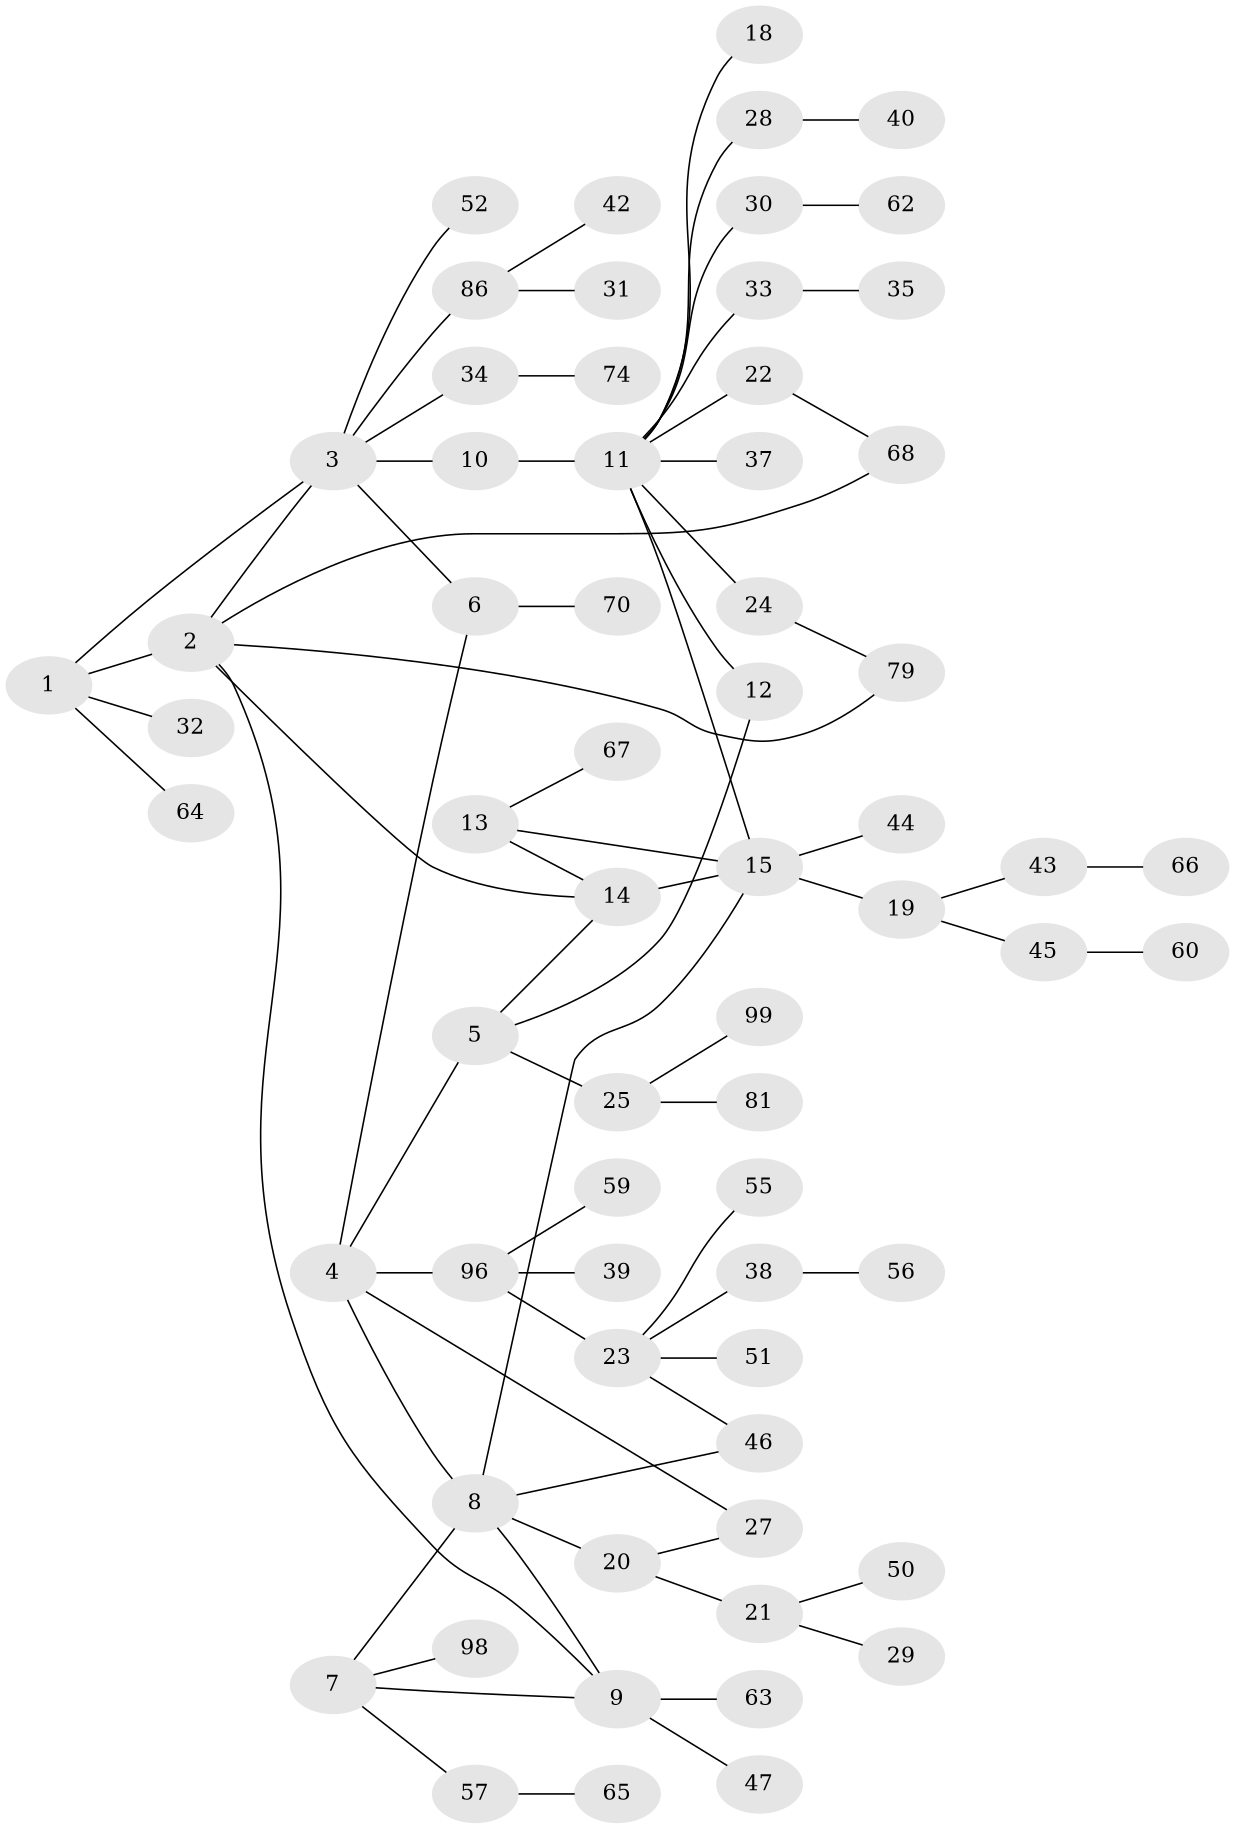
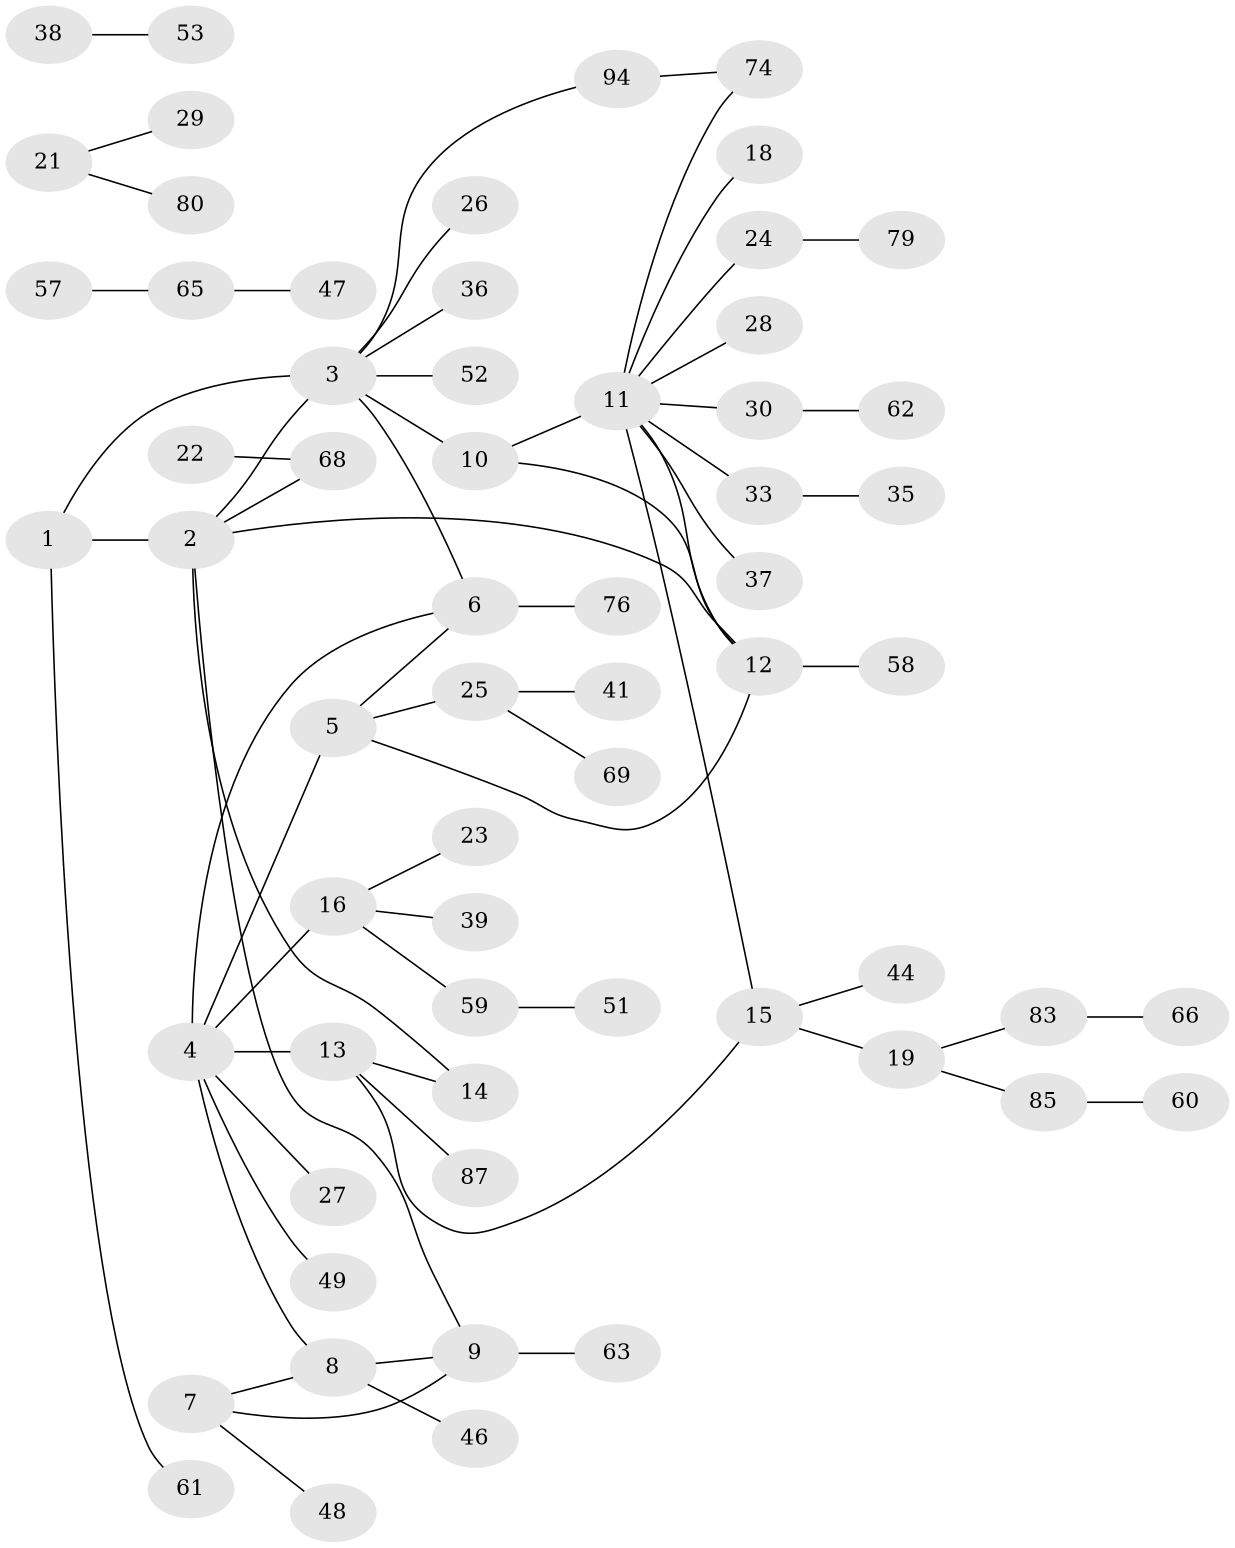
(902, 120) -> none
(617, 205) -> none
none -> (475, 291)
(475, 291) -> (475, 205)
(617, 291) -> none
(475, 376) -> (617, 79)
(689, 418) -> (665, 226)
none -> (661, 512)
(617, 606) -> (617, 606)
none -> (902, 666)
(563, 686) -> (504, 524)
(191, 728) -> none
(617, 752) -> (475, 1178)
(191, 813) -> (191, 1489)
(1044, 867) -> (1044, 1017)
(679, 884) -> none
(1044, 952) -> (1044, 1102)
(547, 966) -> (404, 667)
(760, 1017) -> (617, 777)
none -> (261, 1052)
(760, 1102) -> (617, 692)
(555, 1149) -> none
(760, 1188) -> none
(475, 1273) -> (333, 906)
(902, 1273) -> (191, 35)
none -> (333, 1282)
(689, 1315) -> none
(689, 1358) -> (547, 1008)
(689, 1401) -> none
(617, 1563) -> none
(902, 1571) -> (191, 205)
(475, 1649) -> (333, 1513)
(404, 1739) -> none
(689, 1742) -> (262, 291)
